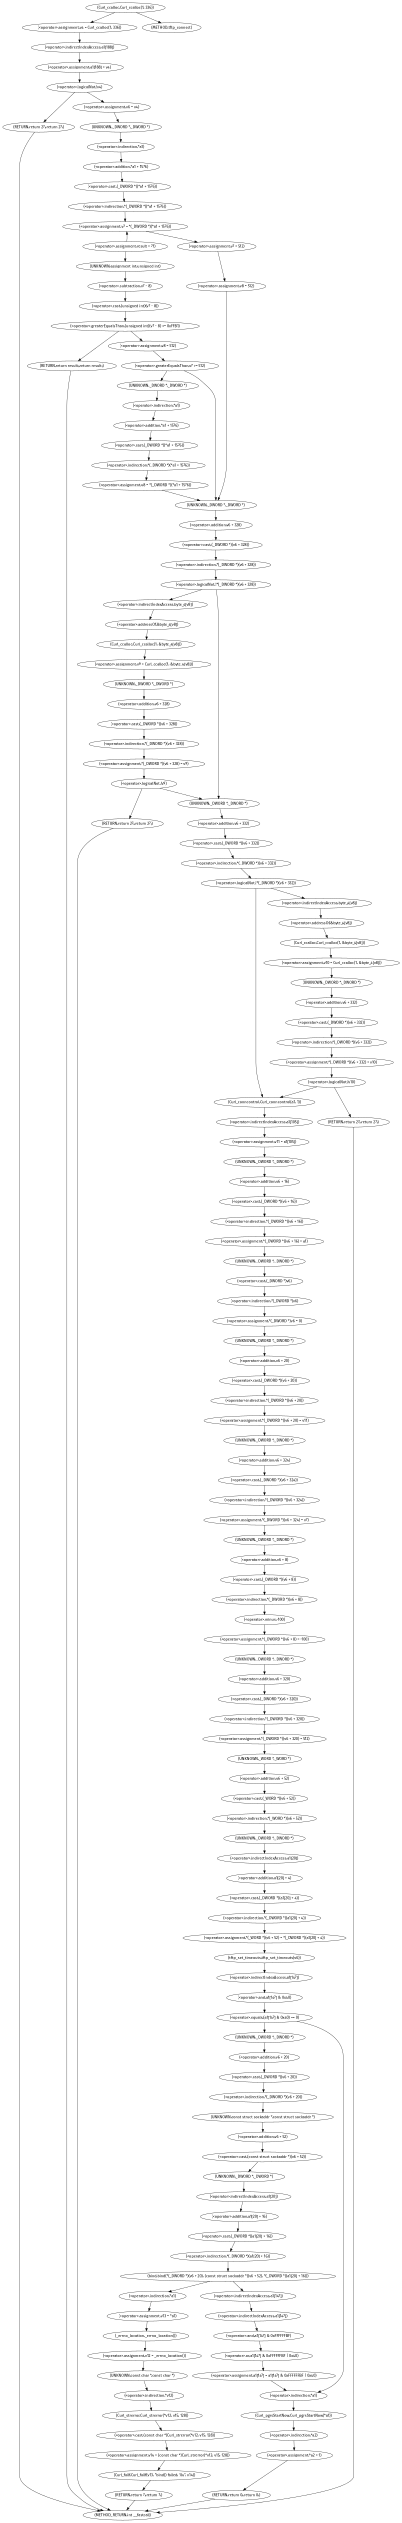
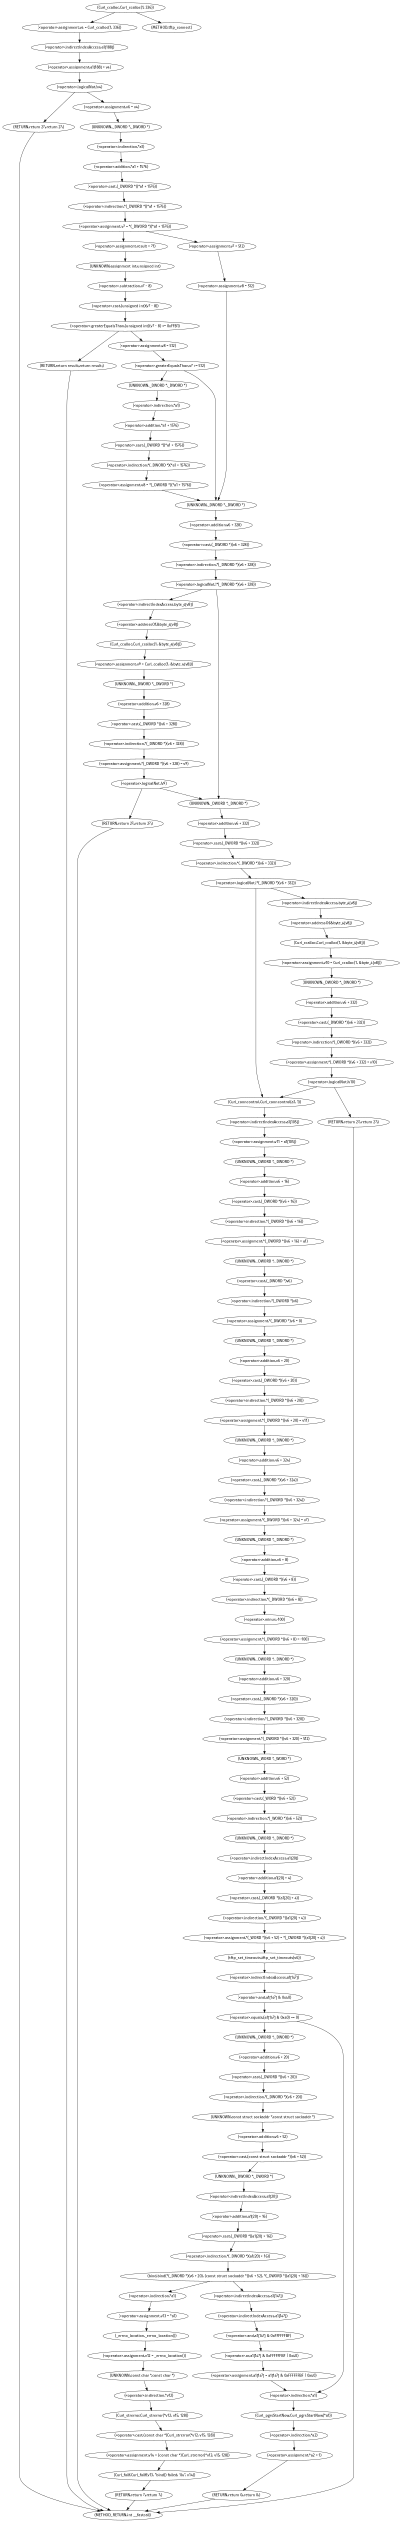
(127, 238) -> (123, 235)
